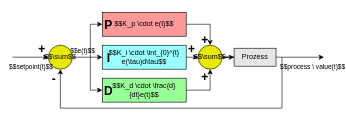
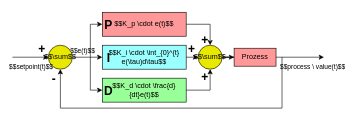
(255, 57) -> (255, 57)
